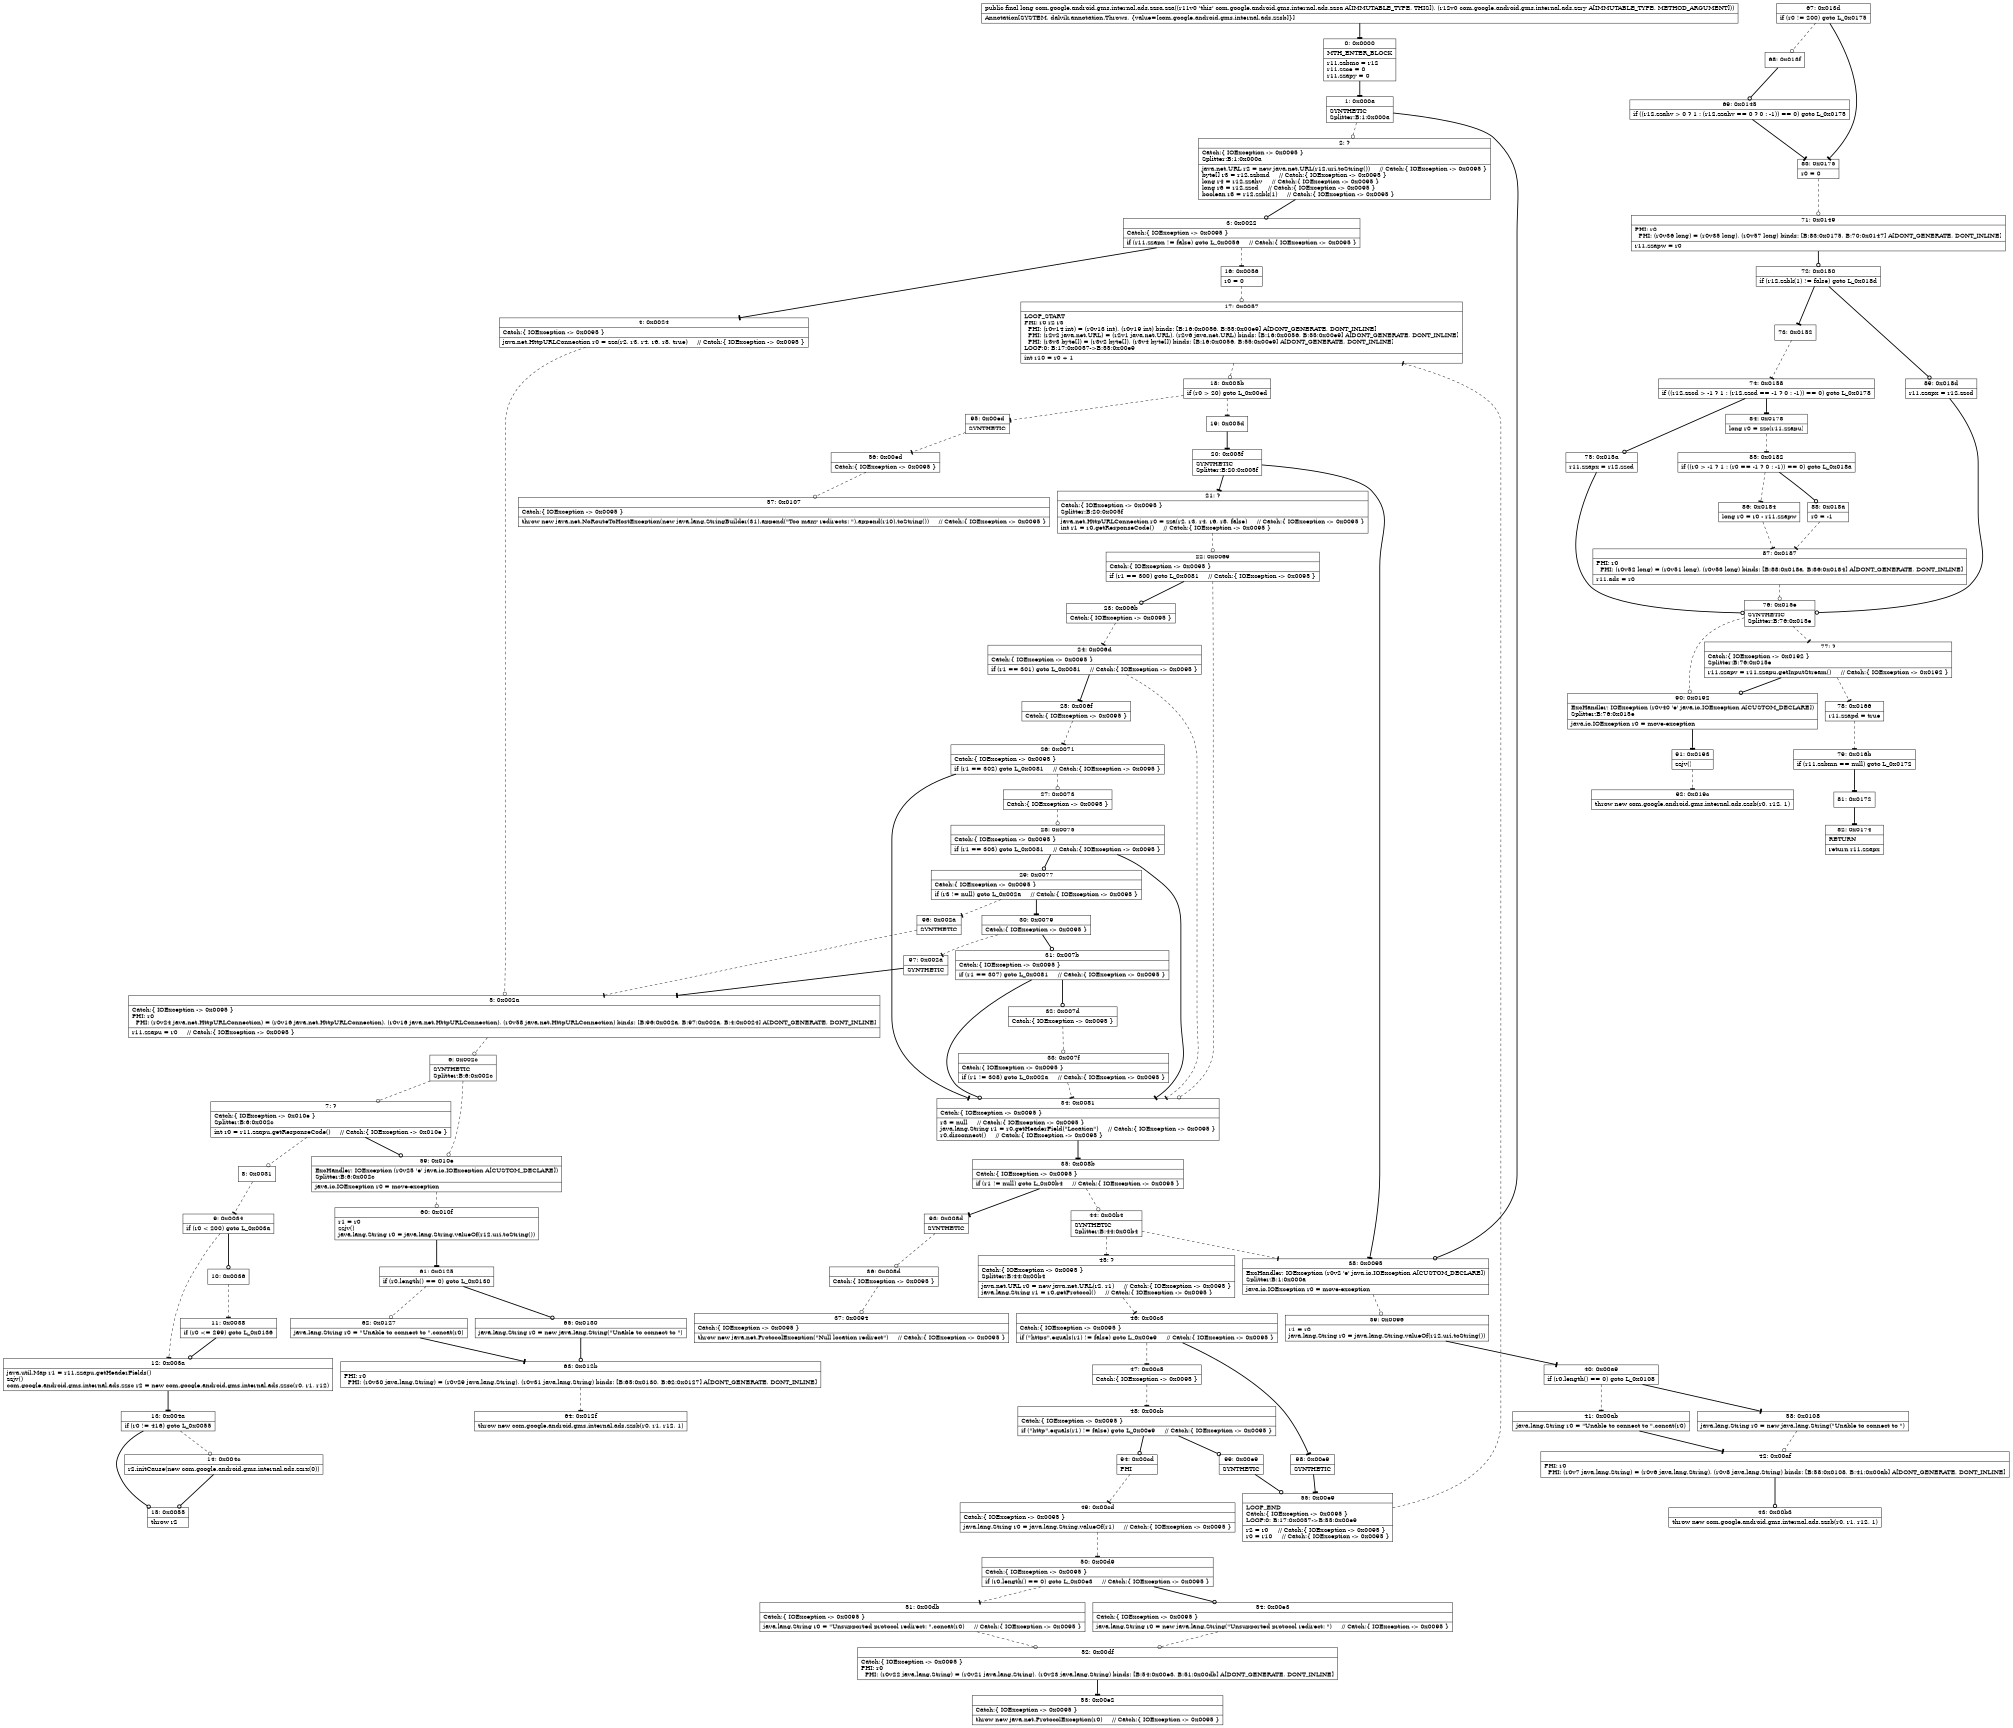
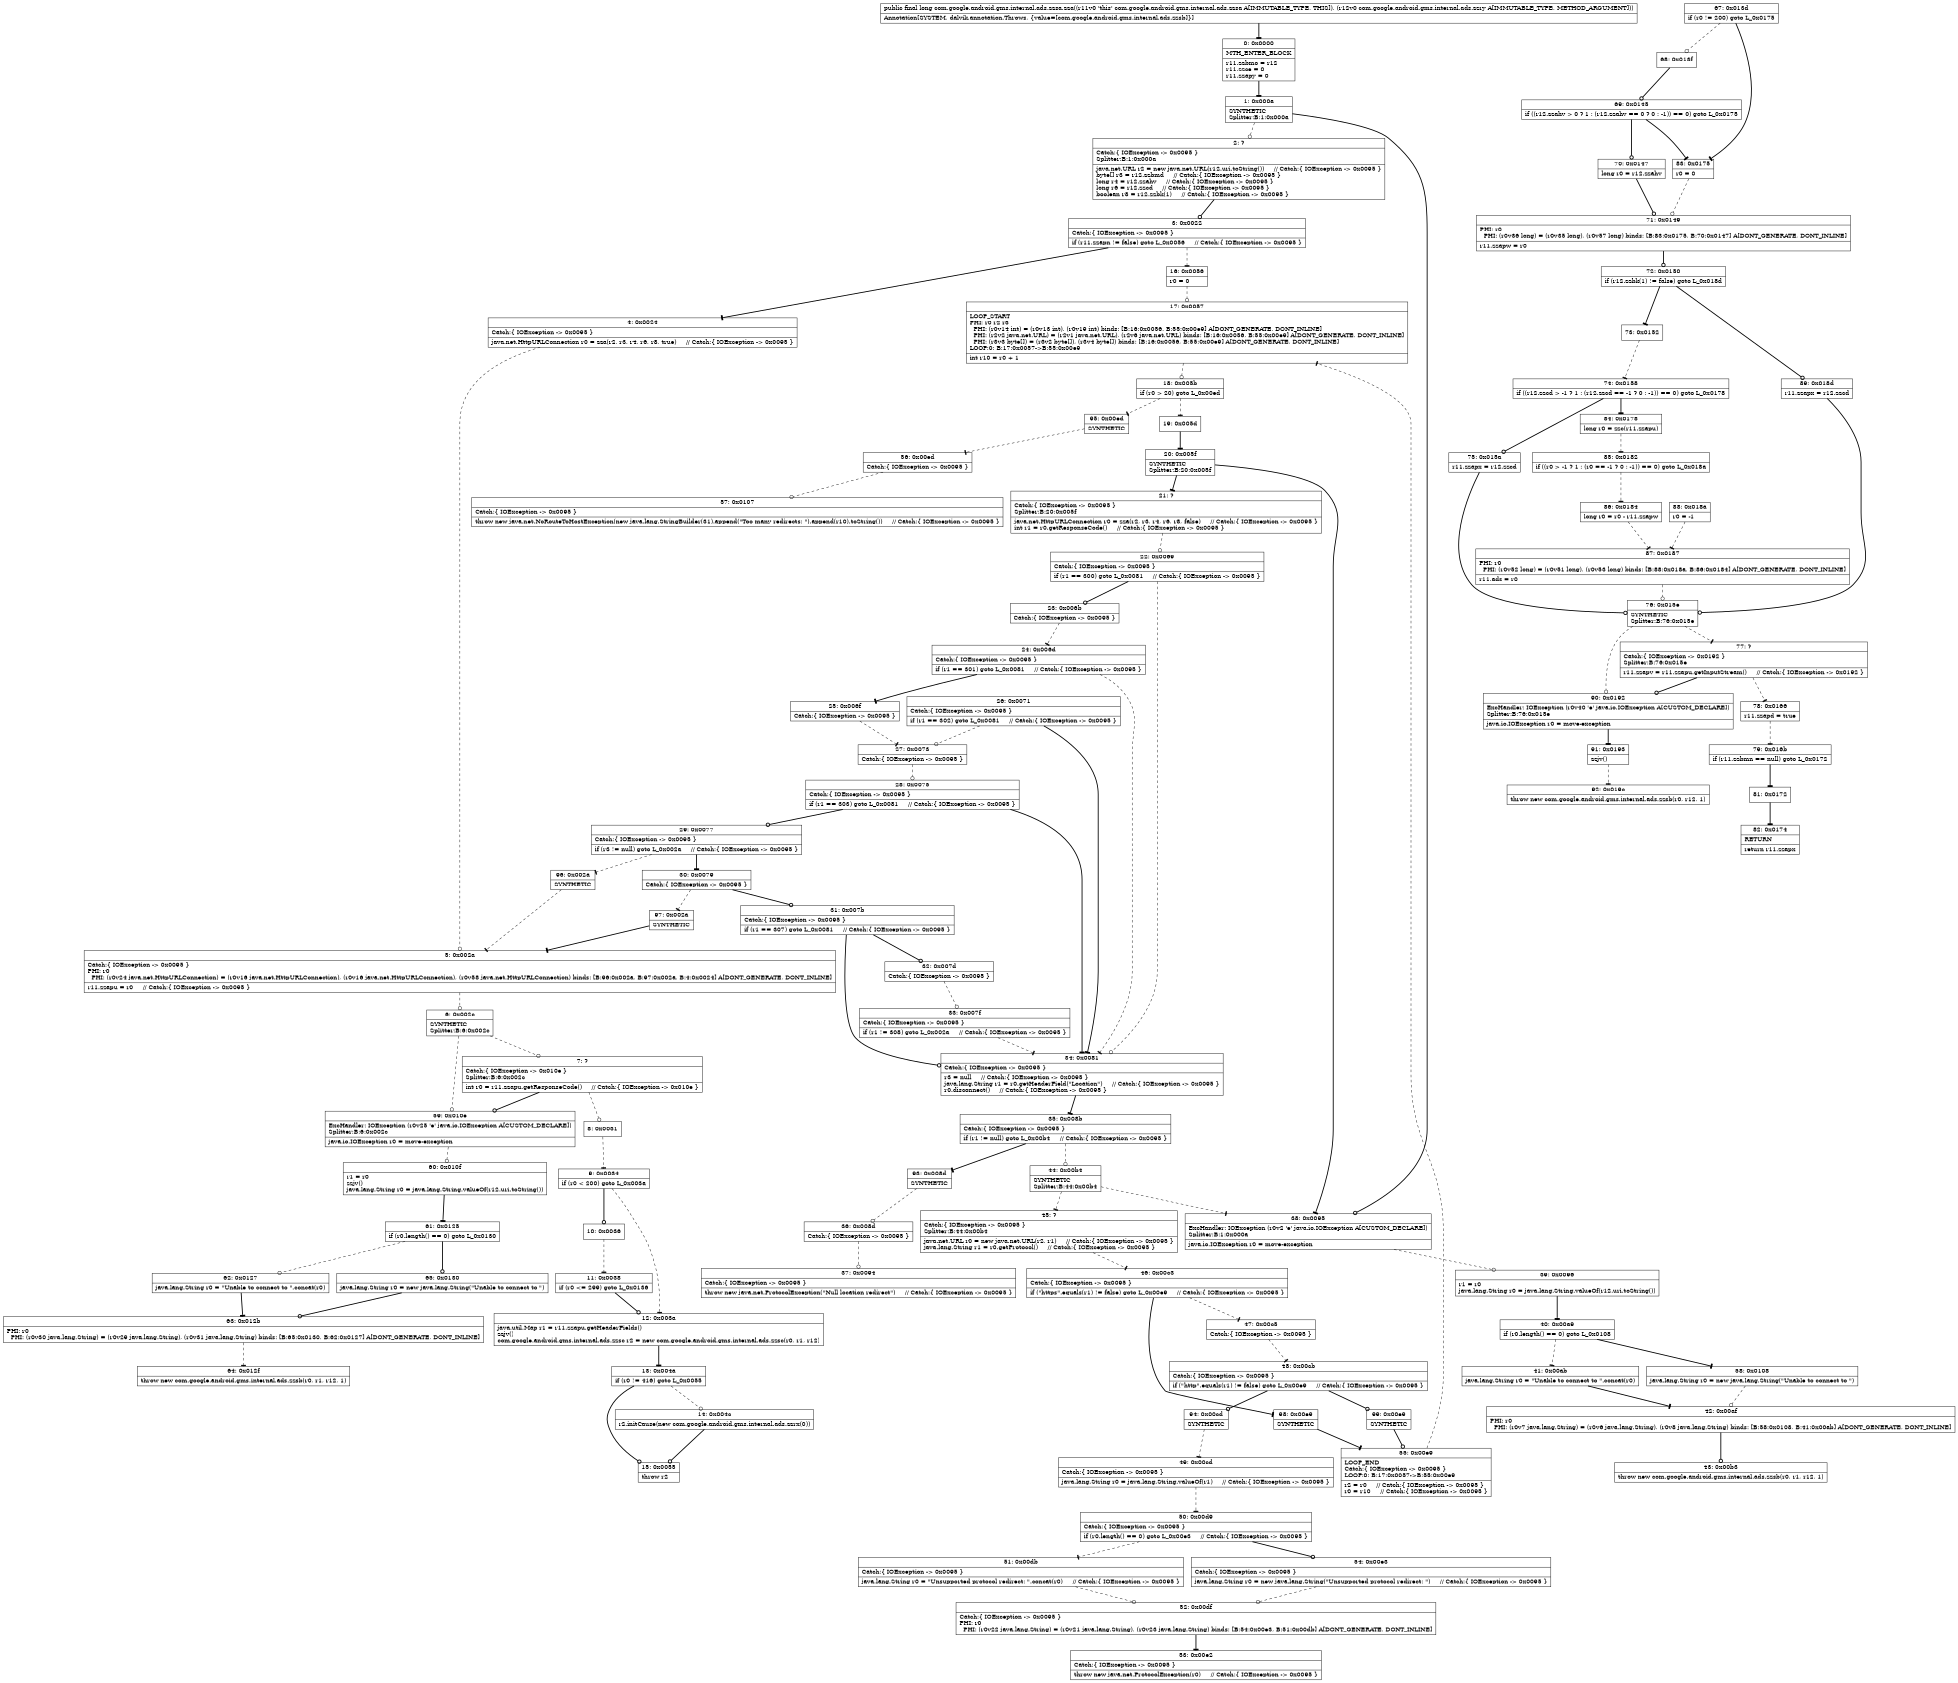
none -> (1632, 169)
(1797, 486) -> none
(1068, 732) -> (878, 732)
(1126, 1469) -> (1206, 1424)
